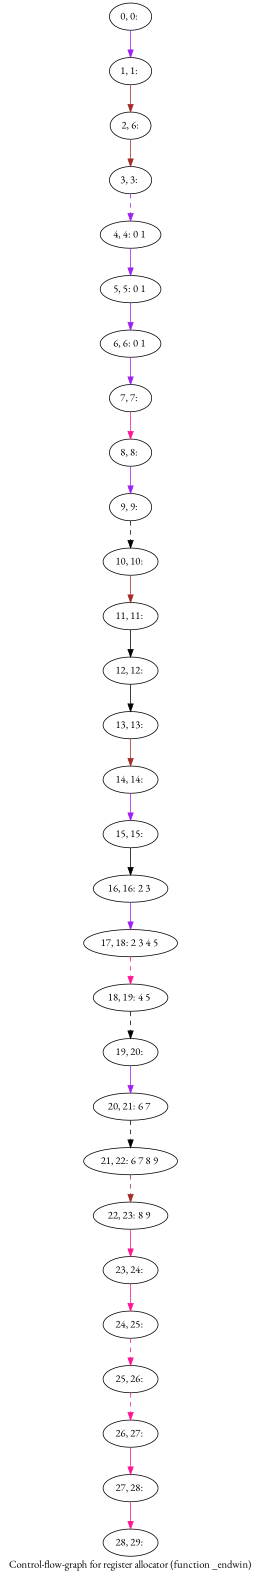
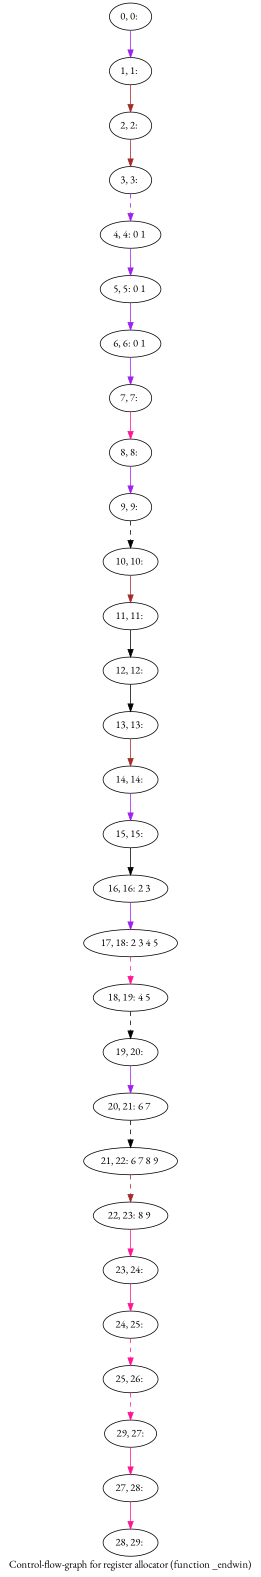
(131, 126) -> (131, 126)
(131, 1434) -> (131, 1434)
